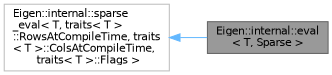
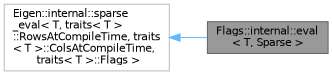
(268, 38) -> (268, 38)
